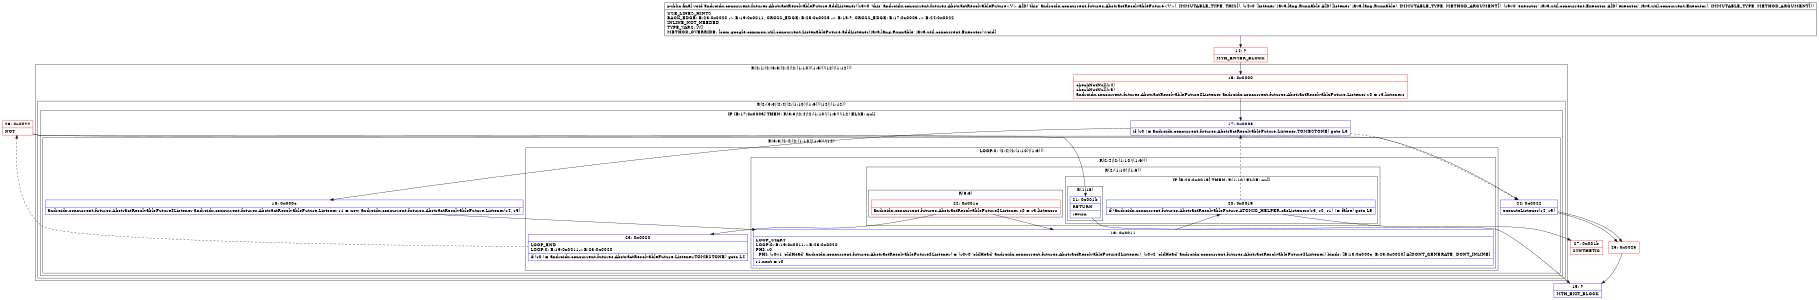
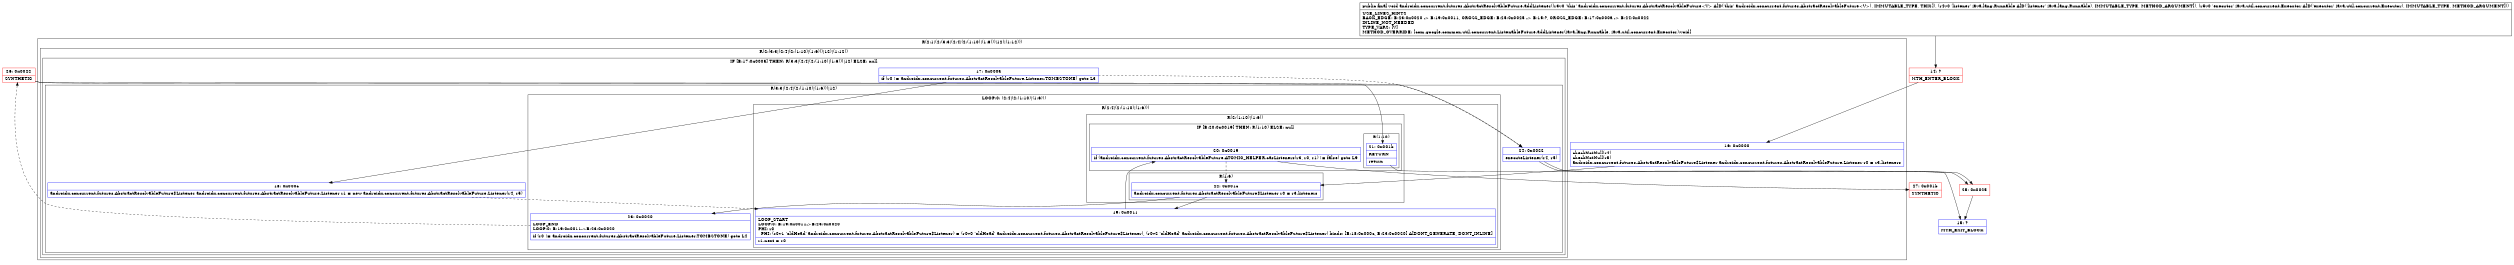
(1241, 86) -> (1737, 154)
(1241, 108) -> (1484, 176)
(10, 131) -> (19, 79)
(1241, 169) -> (1226, 168)
(1085, 190) -> (1381, 137)
(966, 194) -> (1226, 177)
(966, 207) -> (1226, 190)
(592, 222) -> (613, 203)
